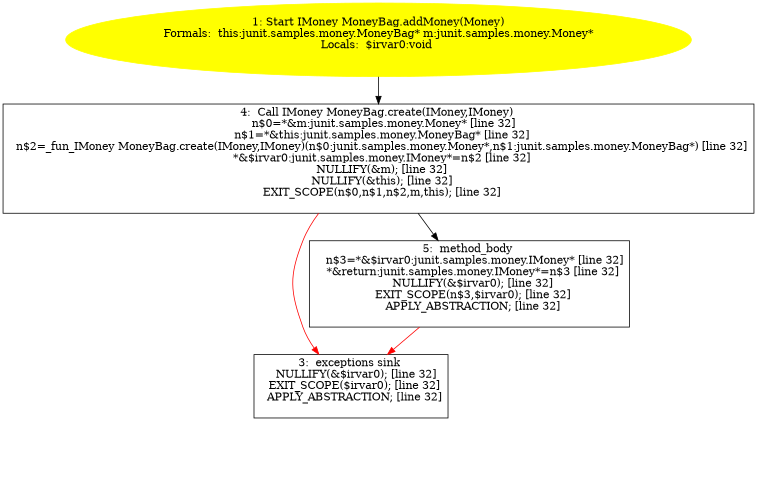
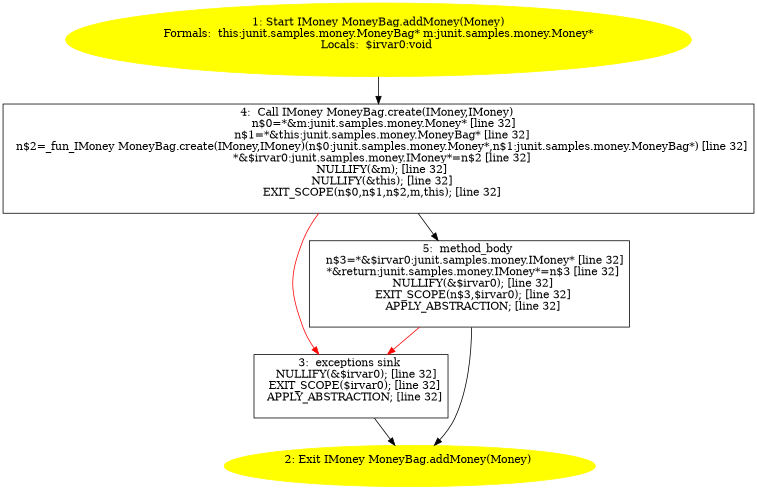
none -> (410, 466)
